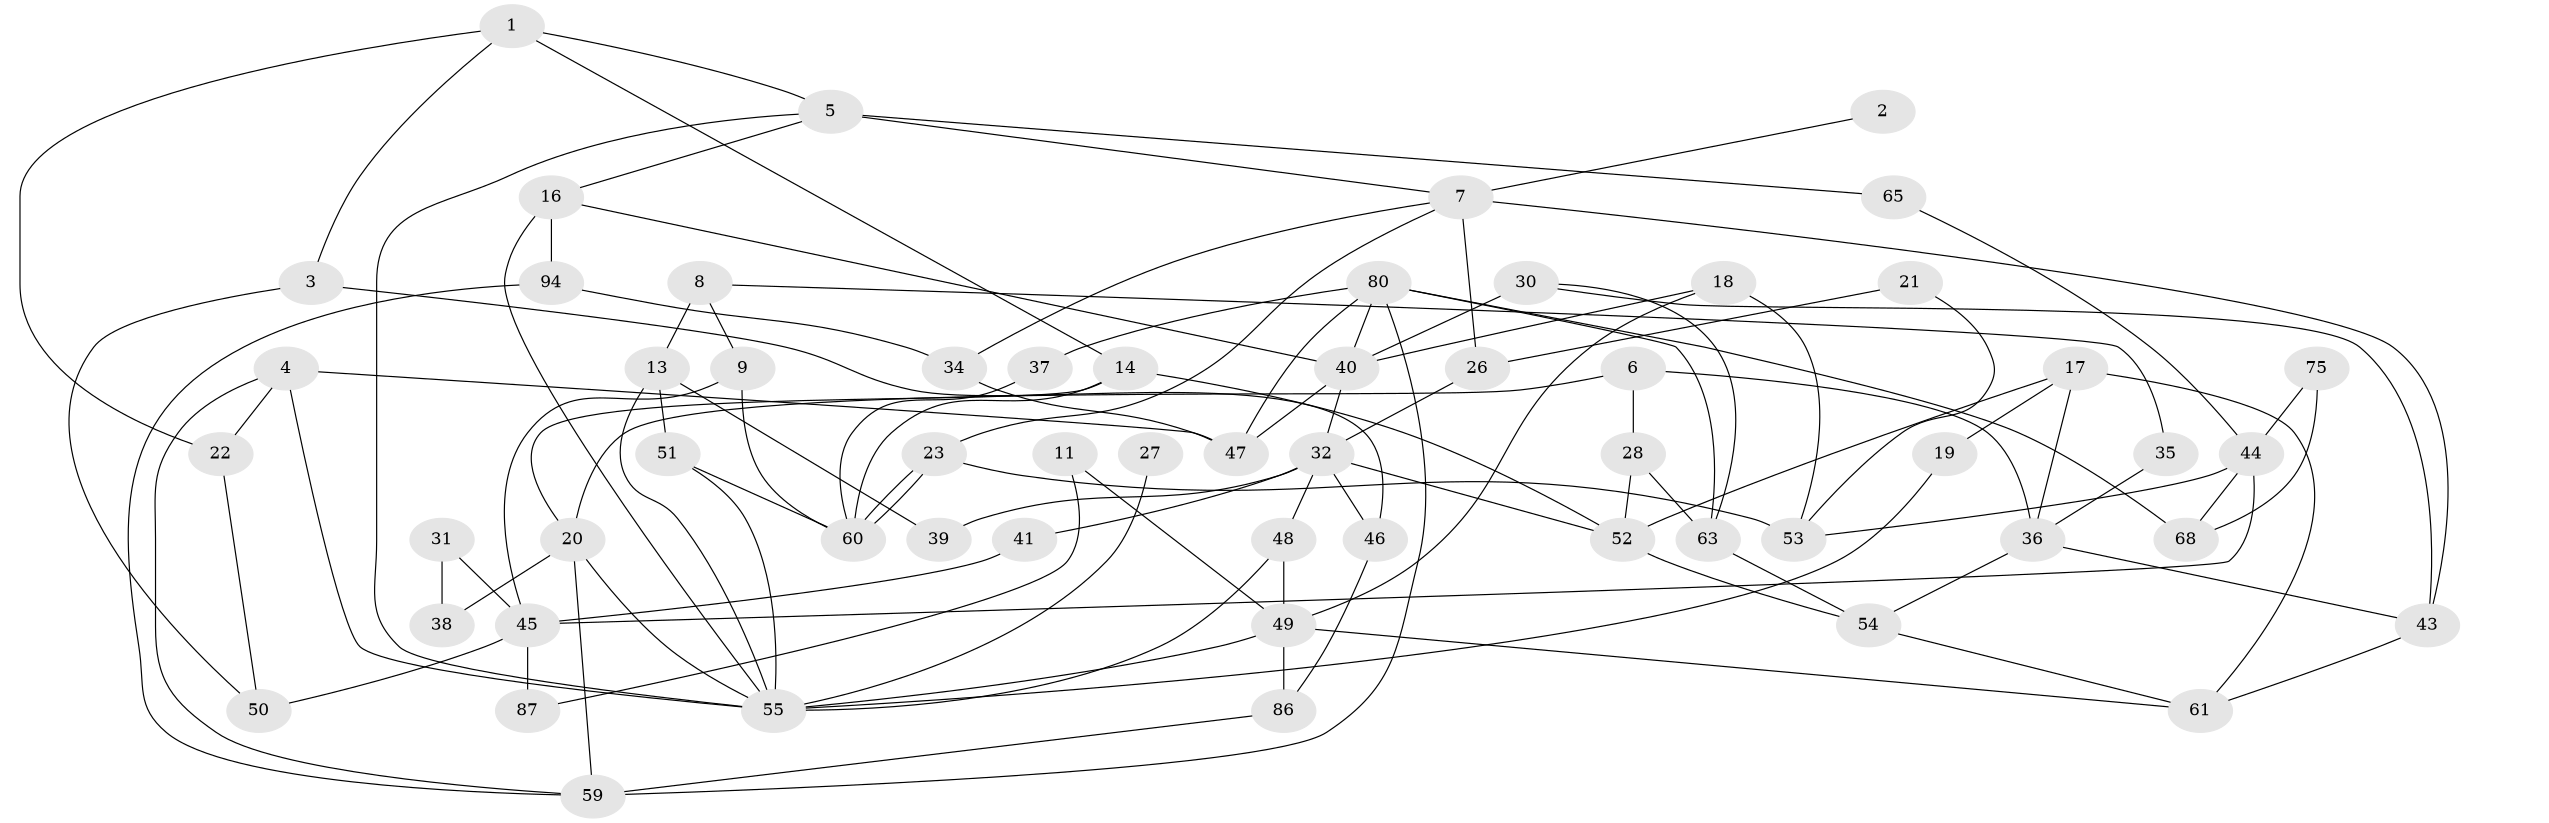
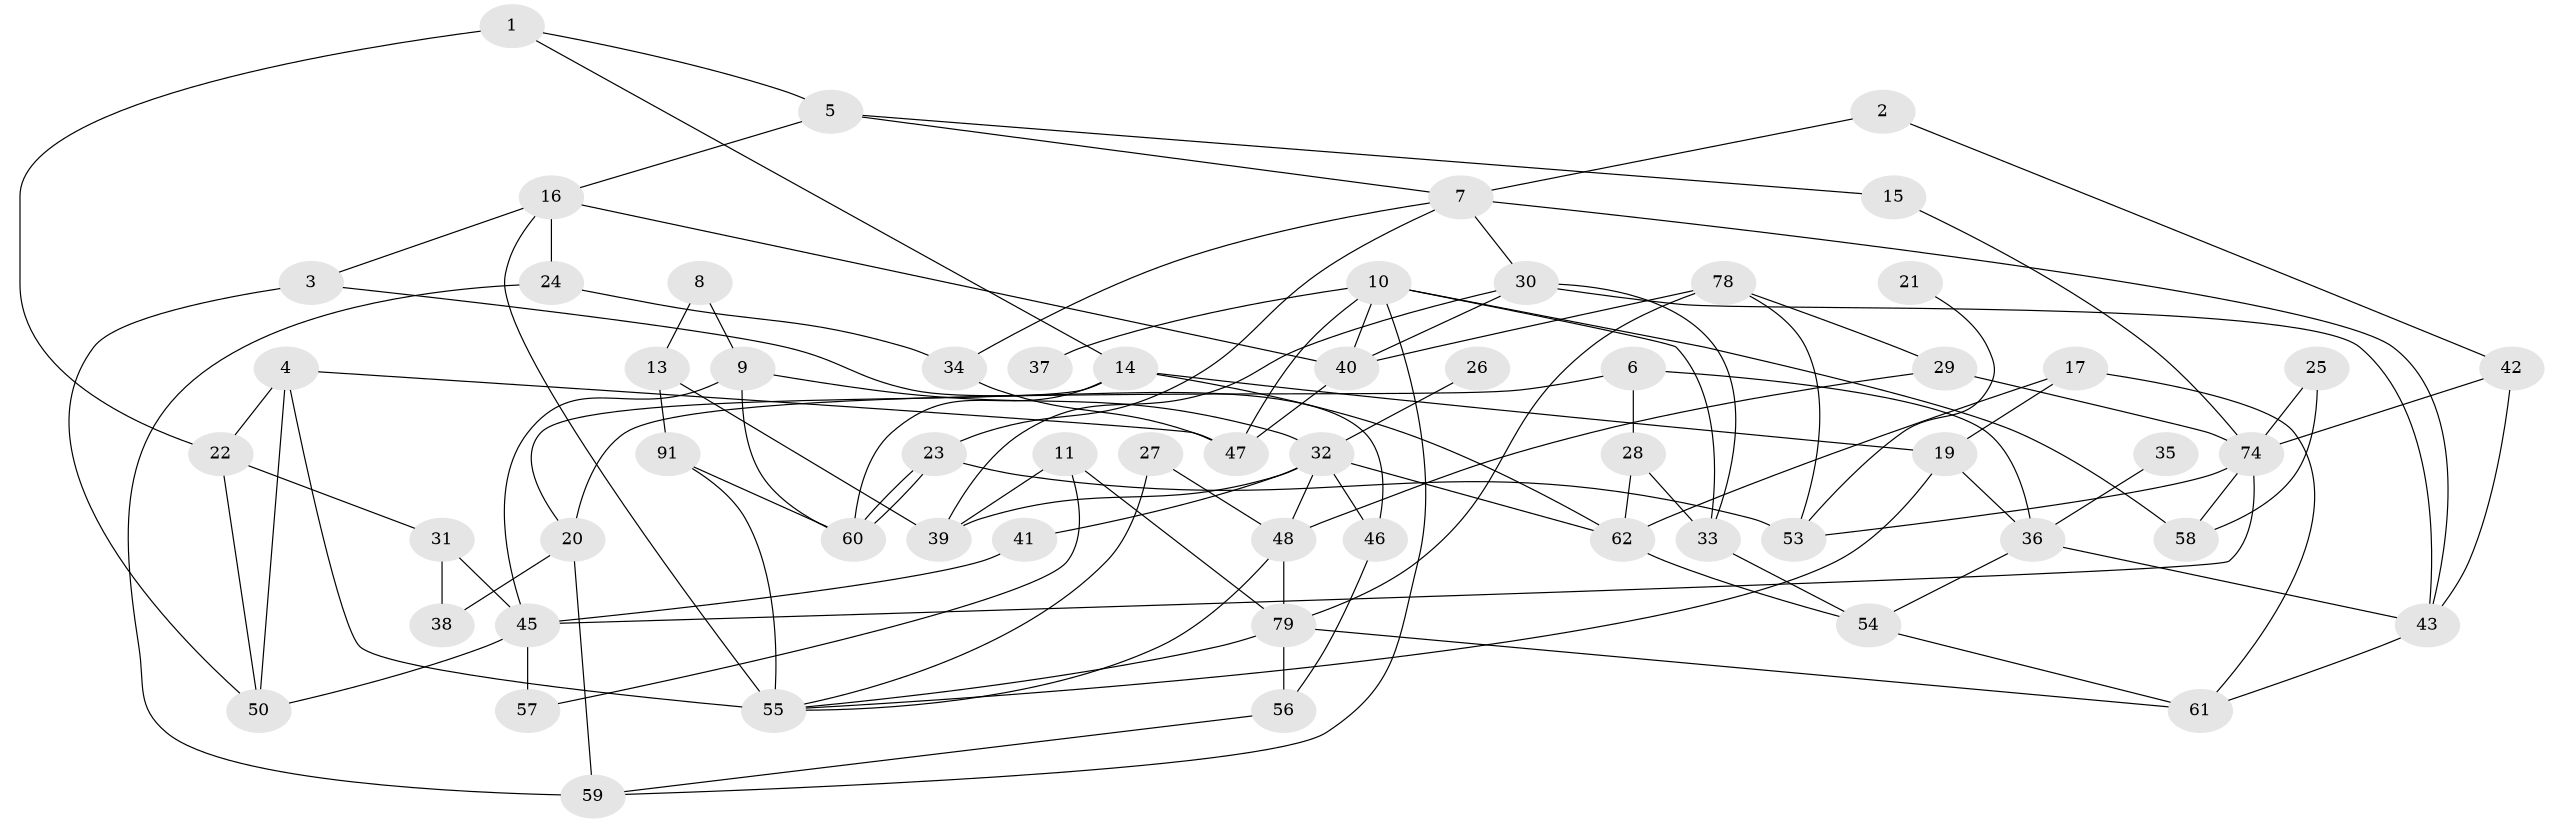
(389, 140) -> (431, 240)
(1894, 197) -> (1894, 197)
(551, 283) -> (551, 283)
(1379, 283) -> (1379, 283)
(1469, 283) -> (1494, 240)
(1724, 283) -> (1724, 283)
(1438, 309) -> none
(1675, 329) -> none
none -> (1945, 369)
(2317, 369) -> (2317, 369)
none -> (2512, 369)
none -> (1250, 375)
(377, 402) -> none
(1337, 404) -> (1169, 409)
none -> (1516, 412)
(869, 416) -> none
(668, 454) -> (668, 454)
(2252, 454) -> (2252, 454)
(2053, 461) -> (1989, 497)
none -> (332, 497)
none -> (1002, 497)
none -> (1224, 501)
(687, 531) -> none
(1623, 540) -> (1623, 540)
(1708, 540) -> (1708, 540)
(2186, 540) -> (2186, 540)
(1284, 625) -> (1284, 625)
(658, 639) -> none
(187, 710) -> (273, 540)
(528, 711) -> (528, 711)
(1284, 711) -> (1284, 711)
